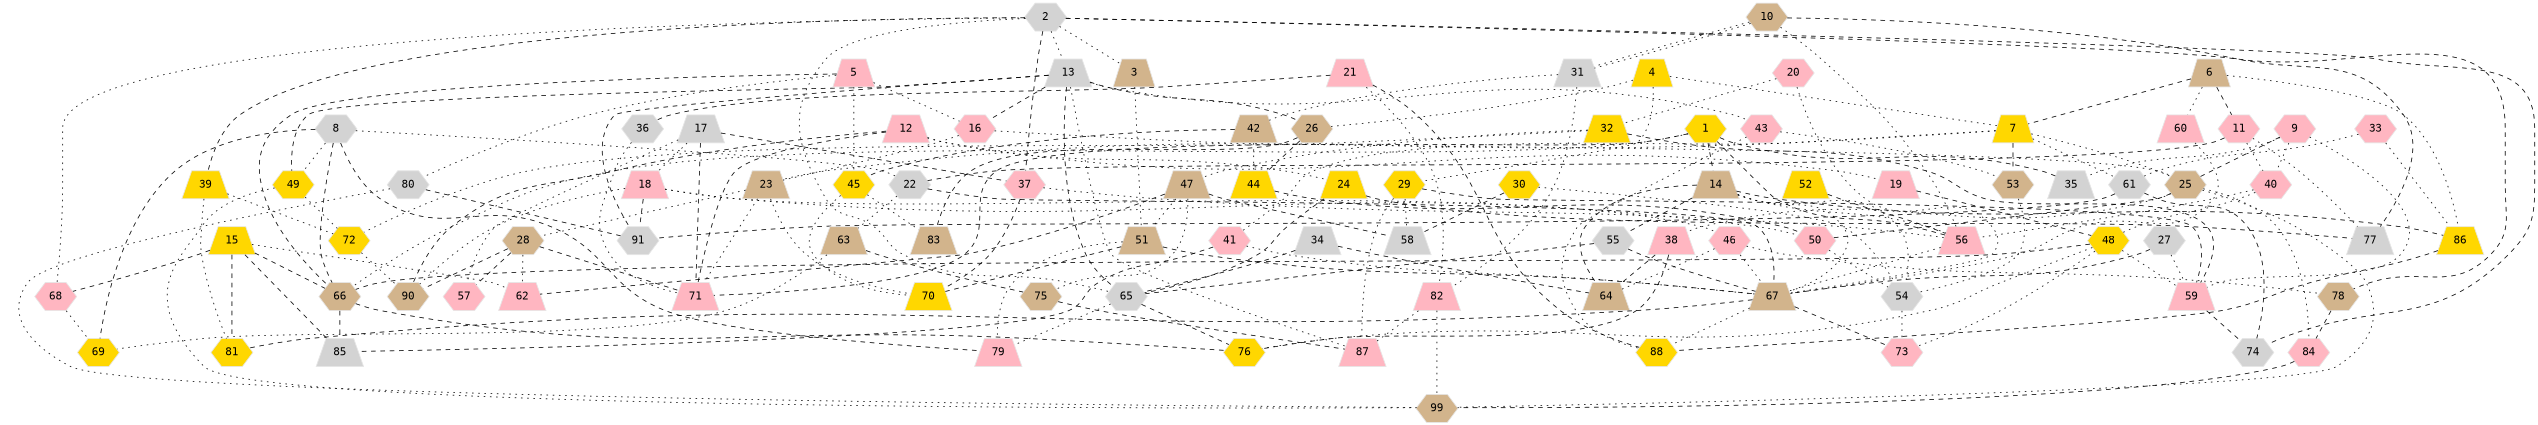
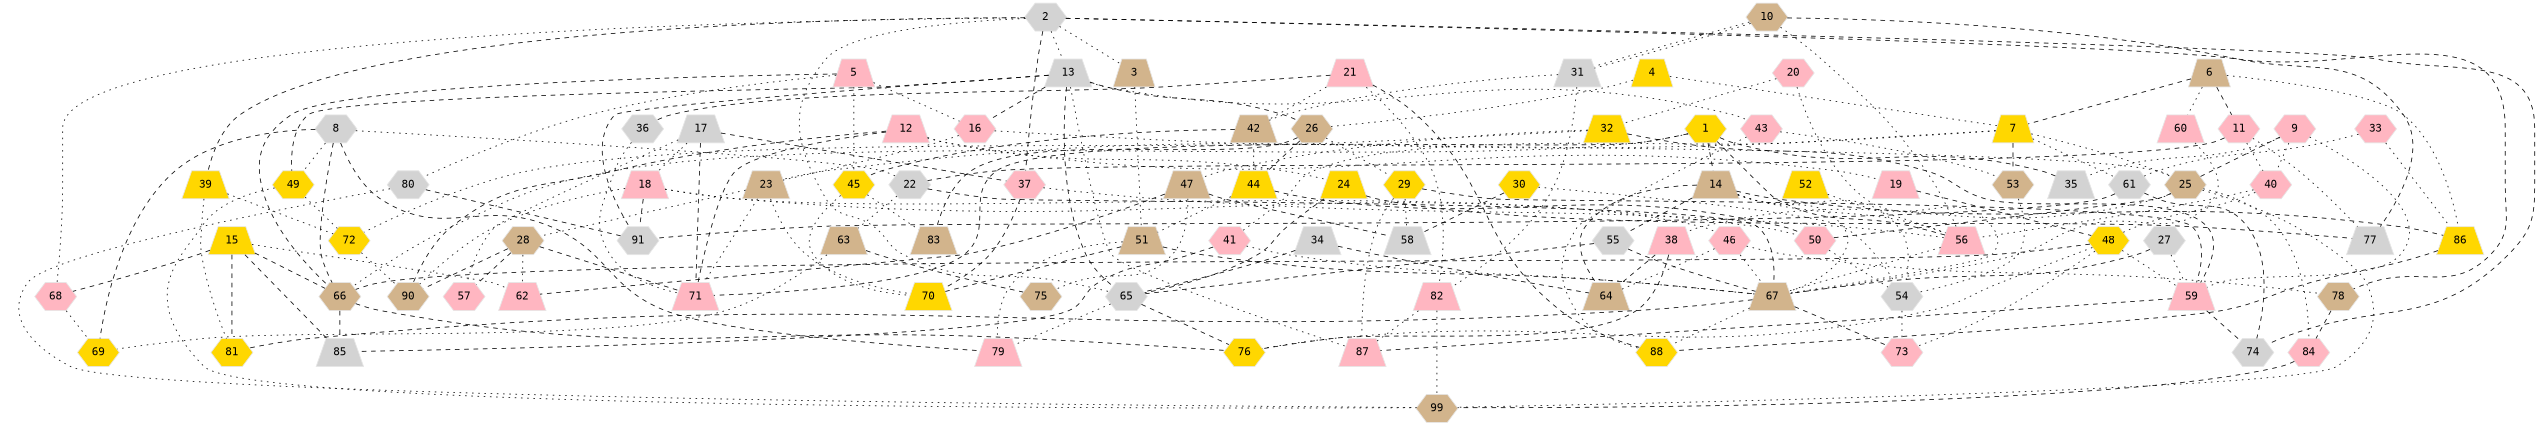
none -> (1306, 98)
(1491, 170) -> (1358, 157)
(1164, 214) -> (1194, 214)
(1887, 214) -> (1887, 214)
(1208, 329) -> (1776, 325)
